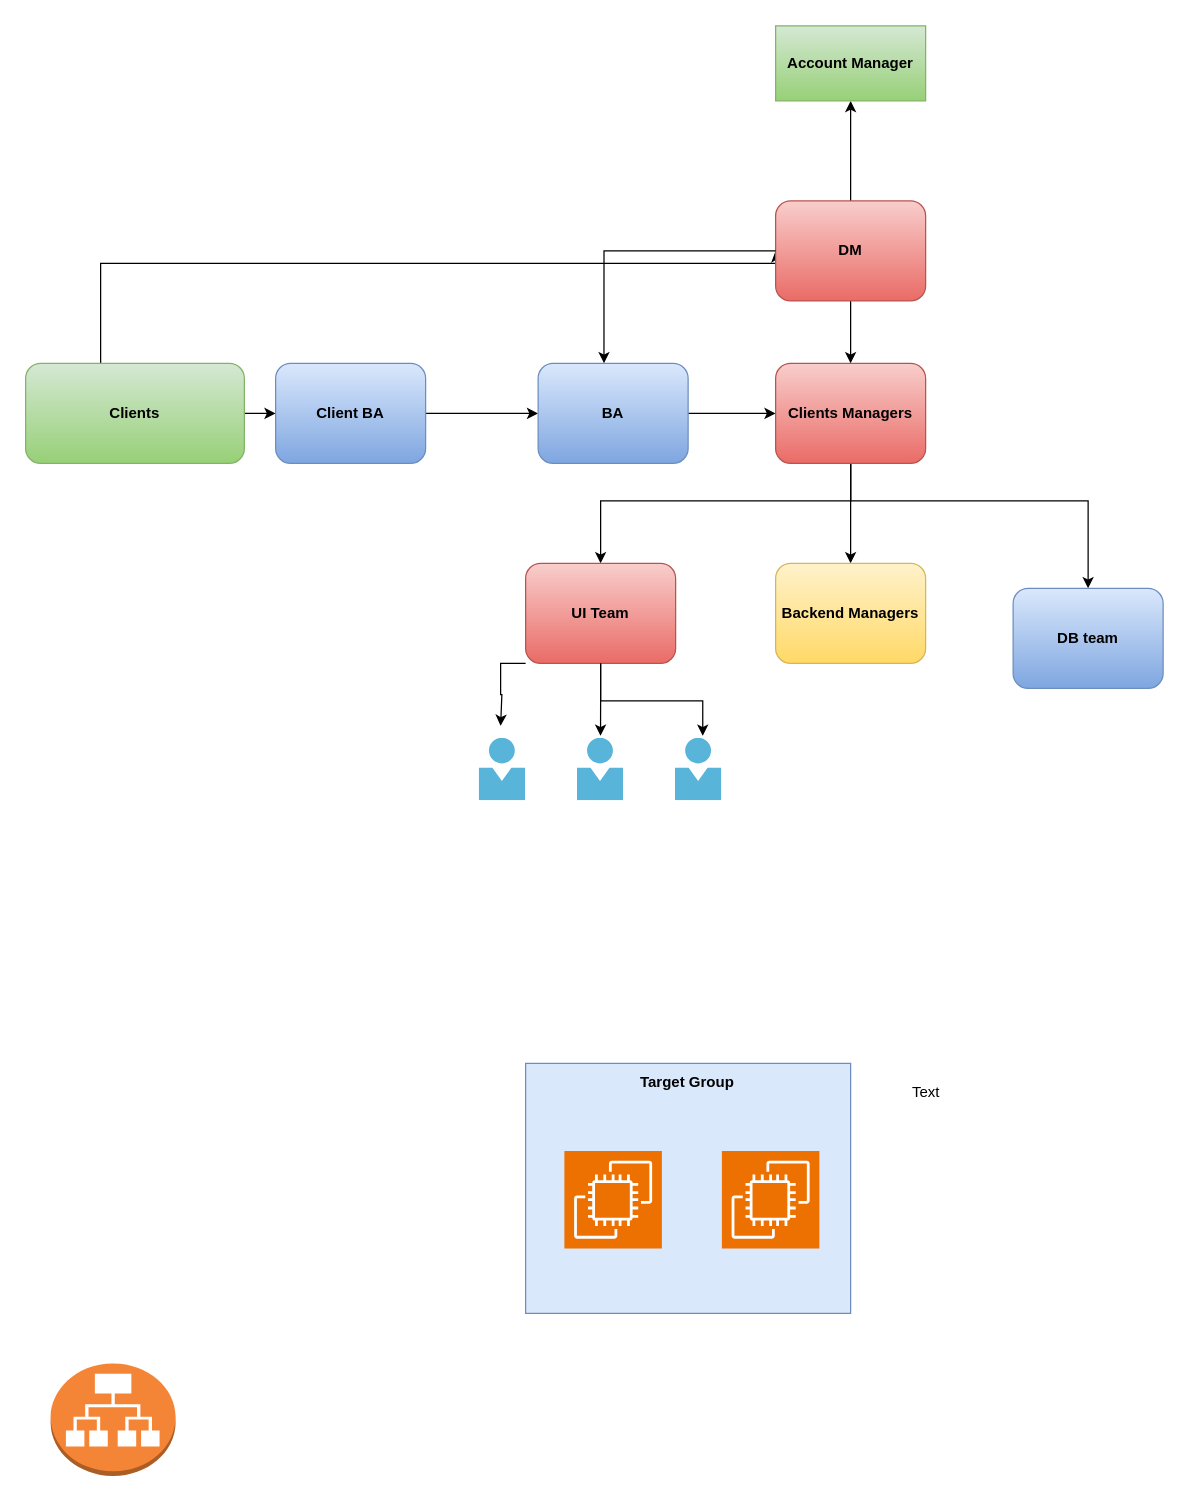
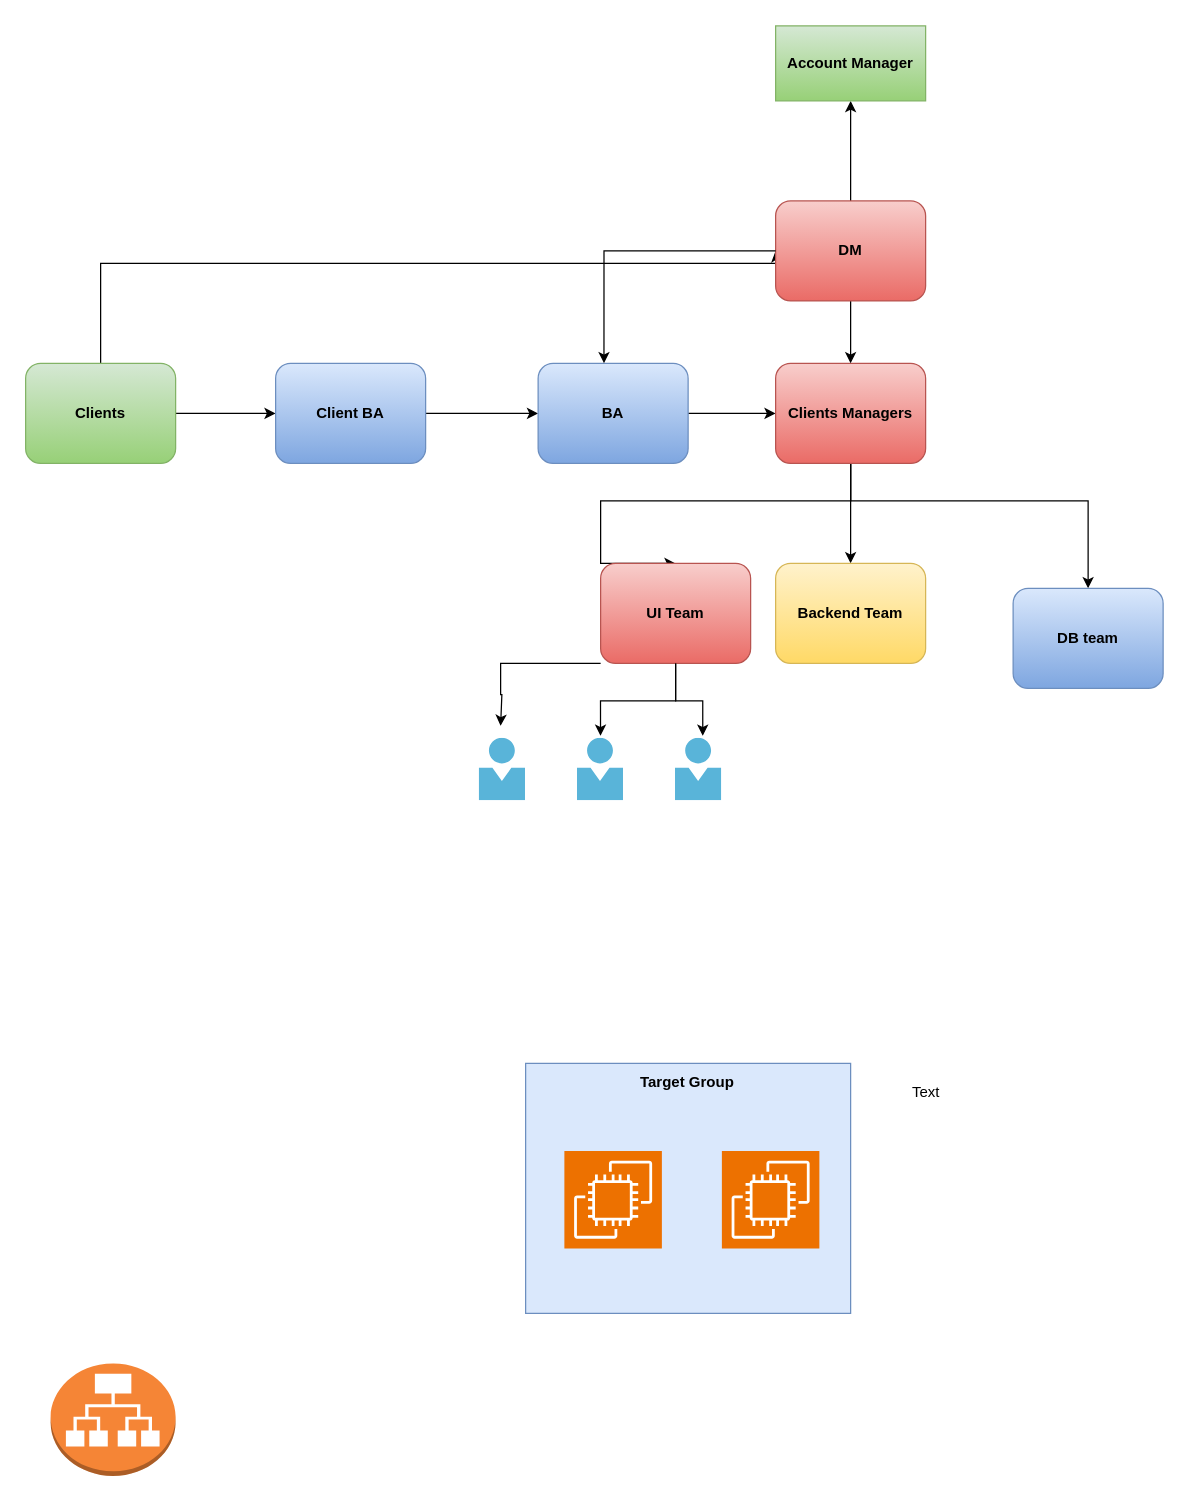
(135, 413) -> (101, 413)
(601, 613) -> (676, 613)
(851, 613) -> (851, 613)
